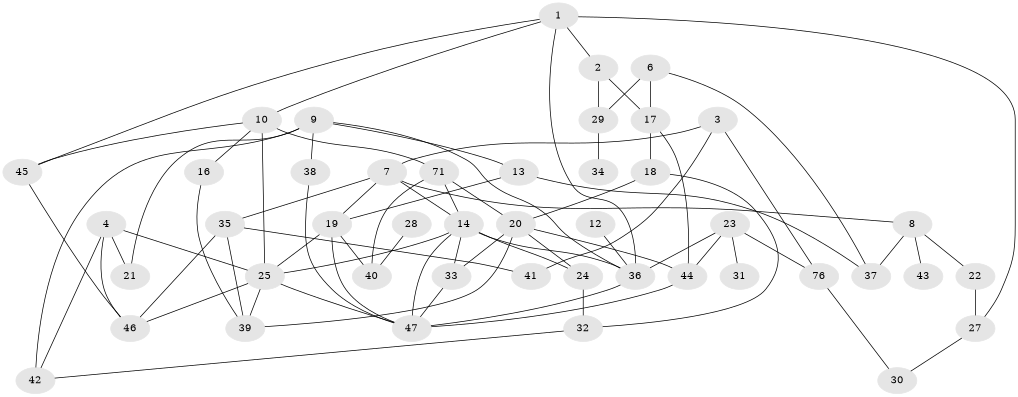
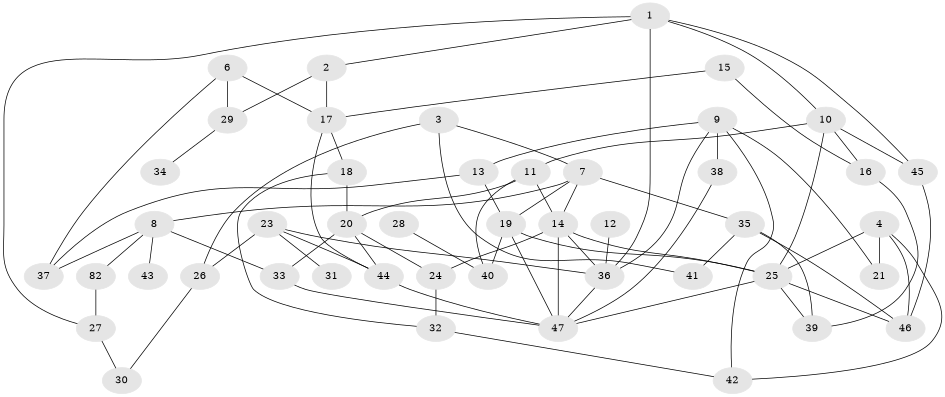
none -> (725, 68)
(439, 172) -> (531, 172)
(458, 250) -> (217, 250)
(819, 276) -> (200, 276)
(975, 276) -> (96, 276)
(404, 311) -> none
